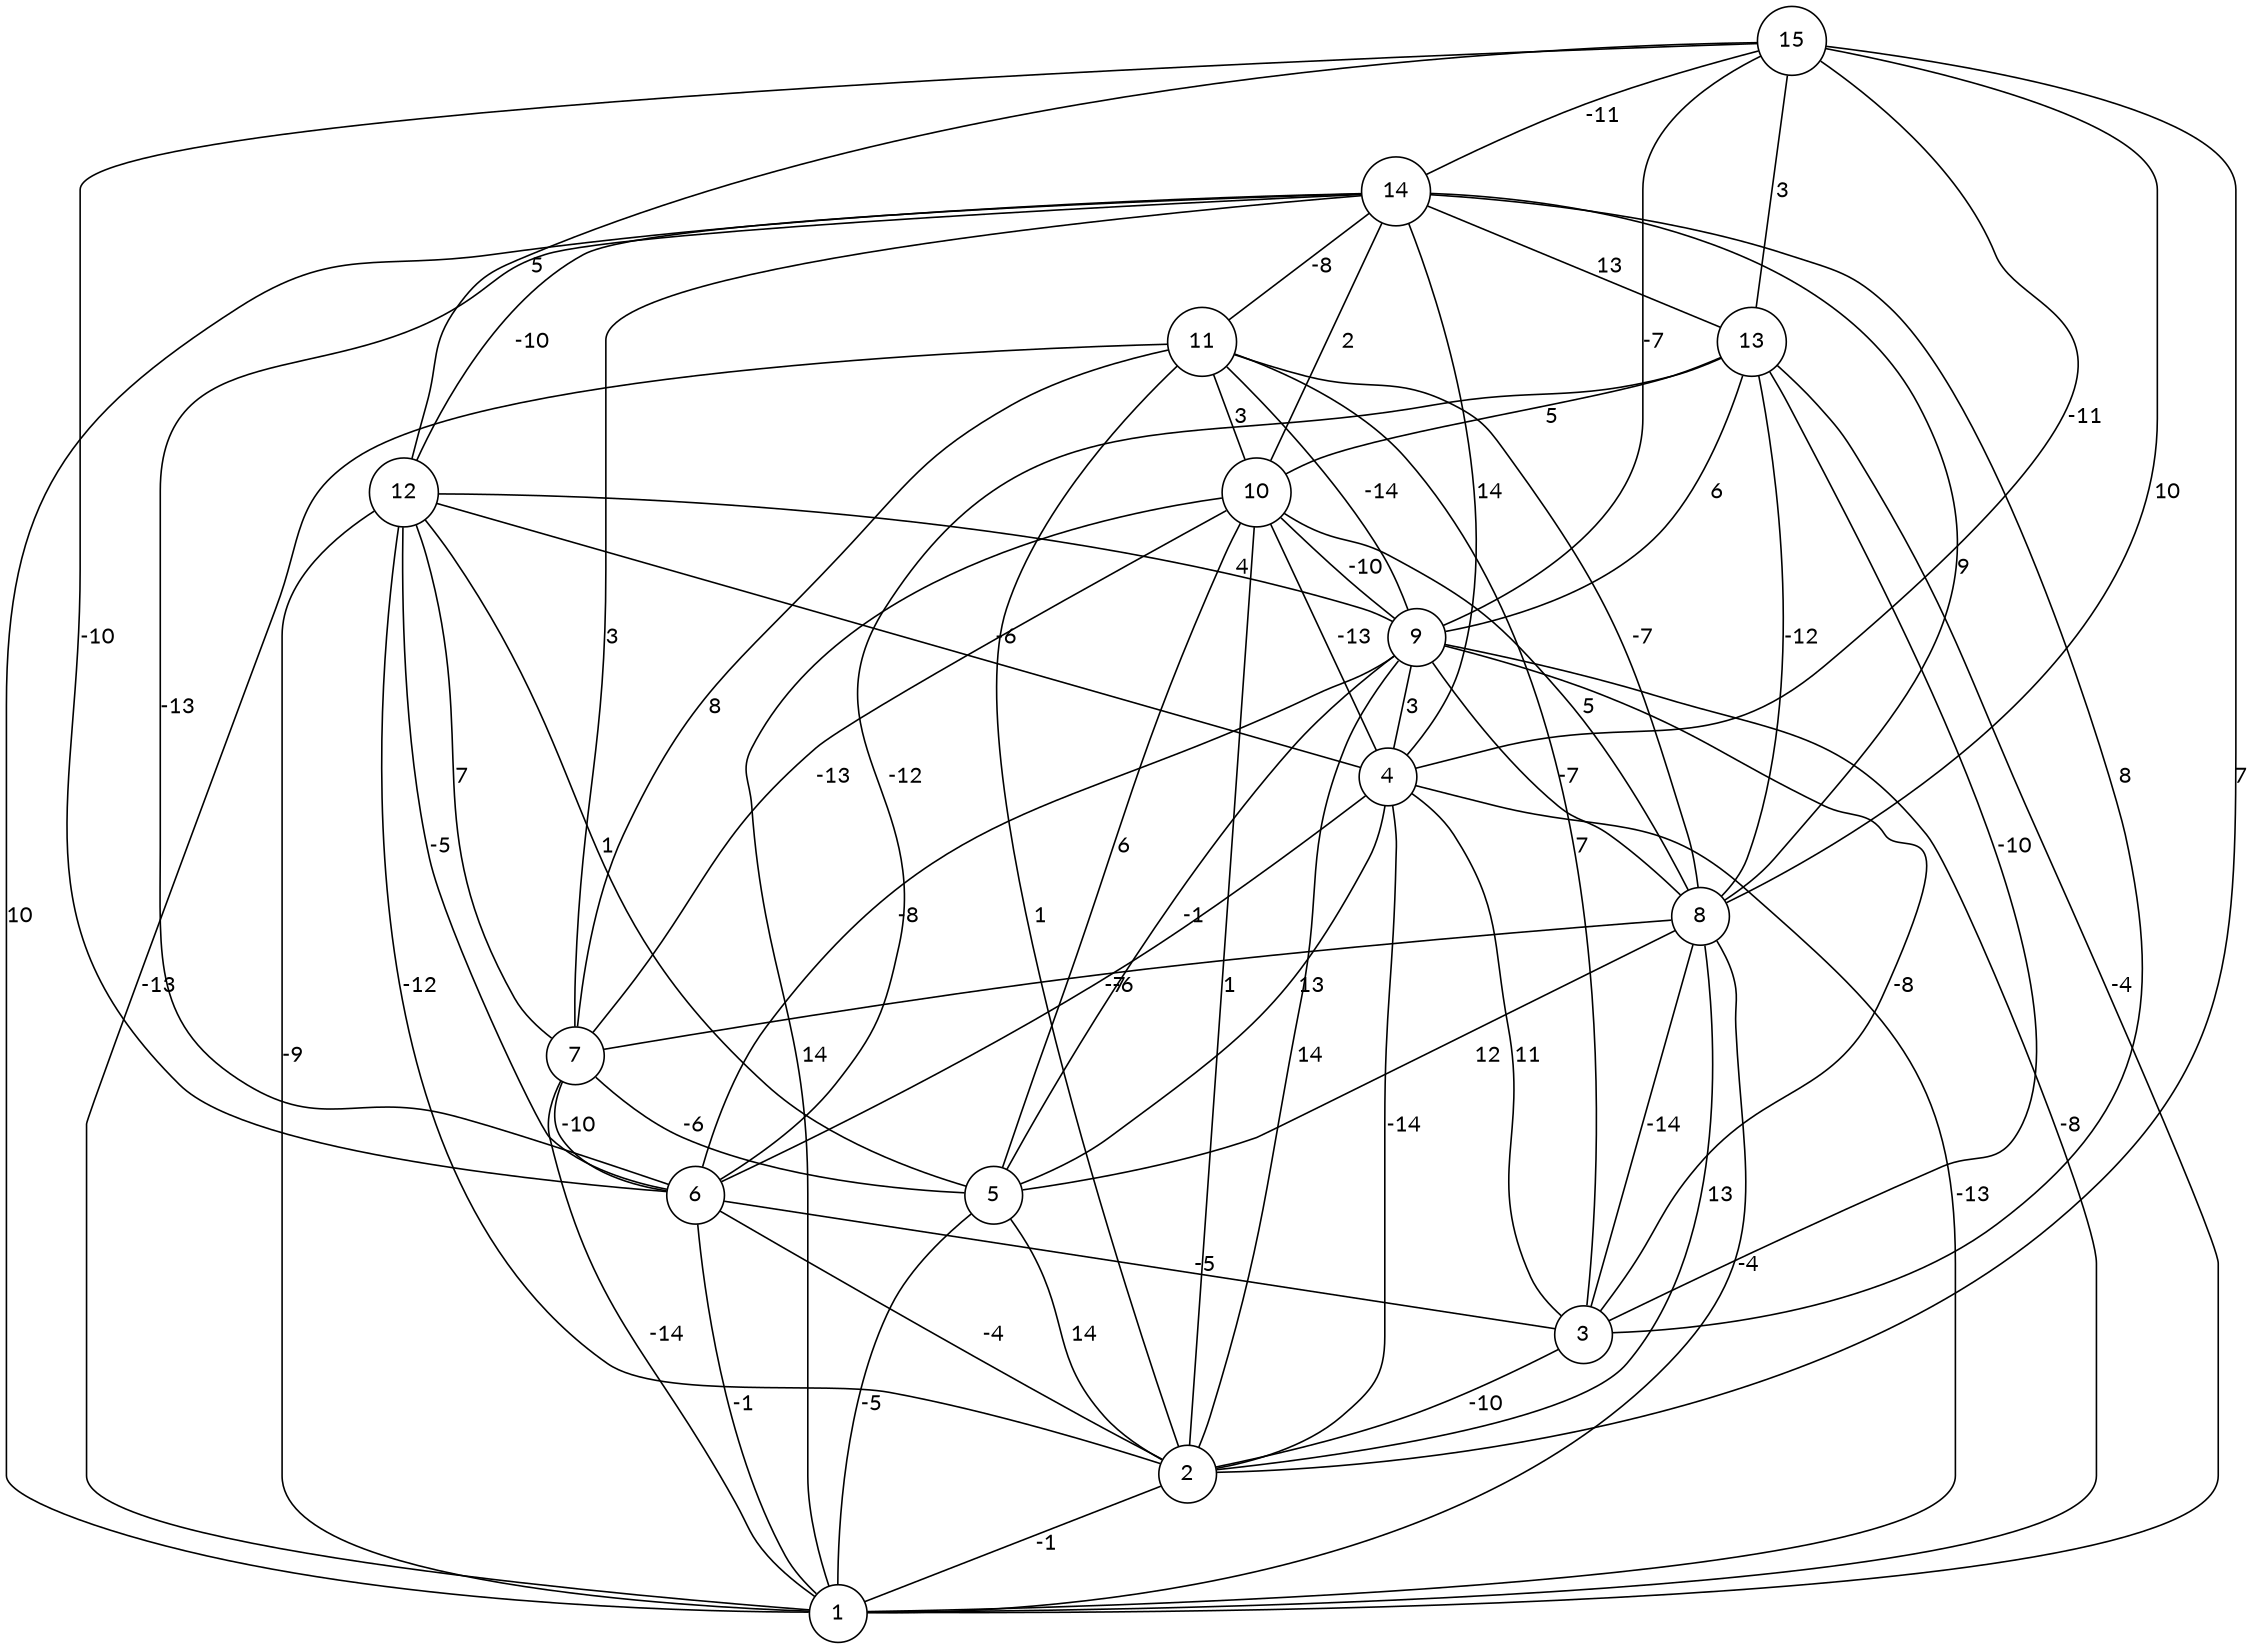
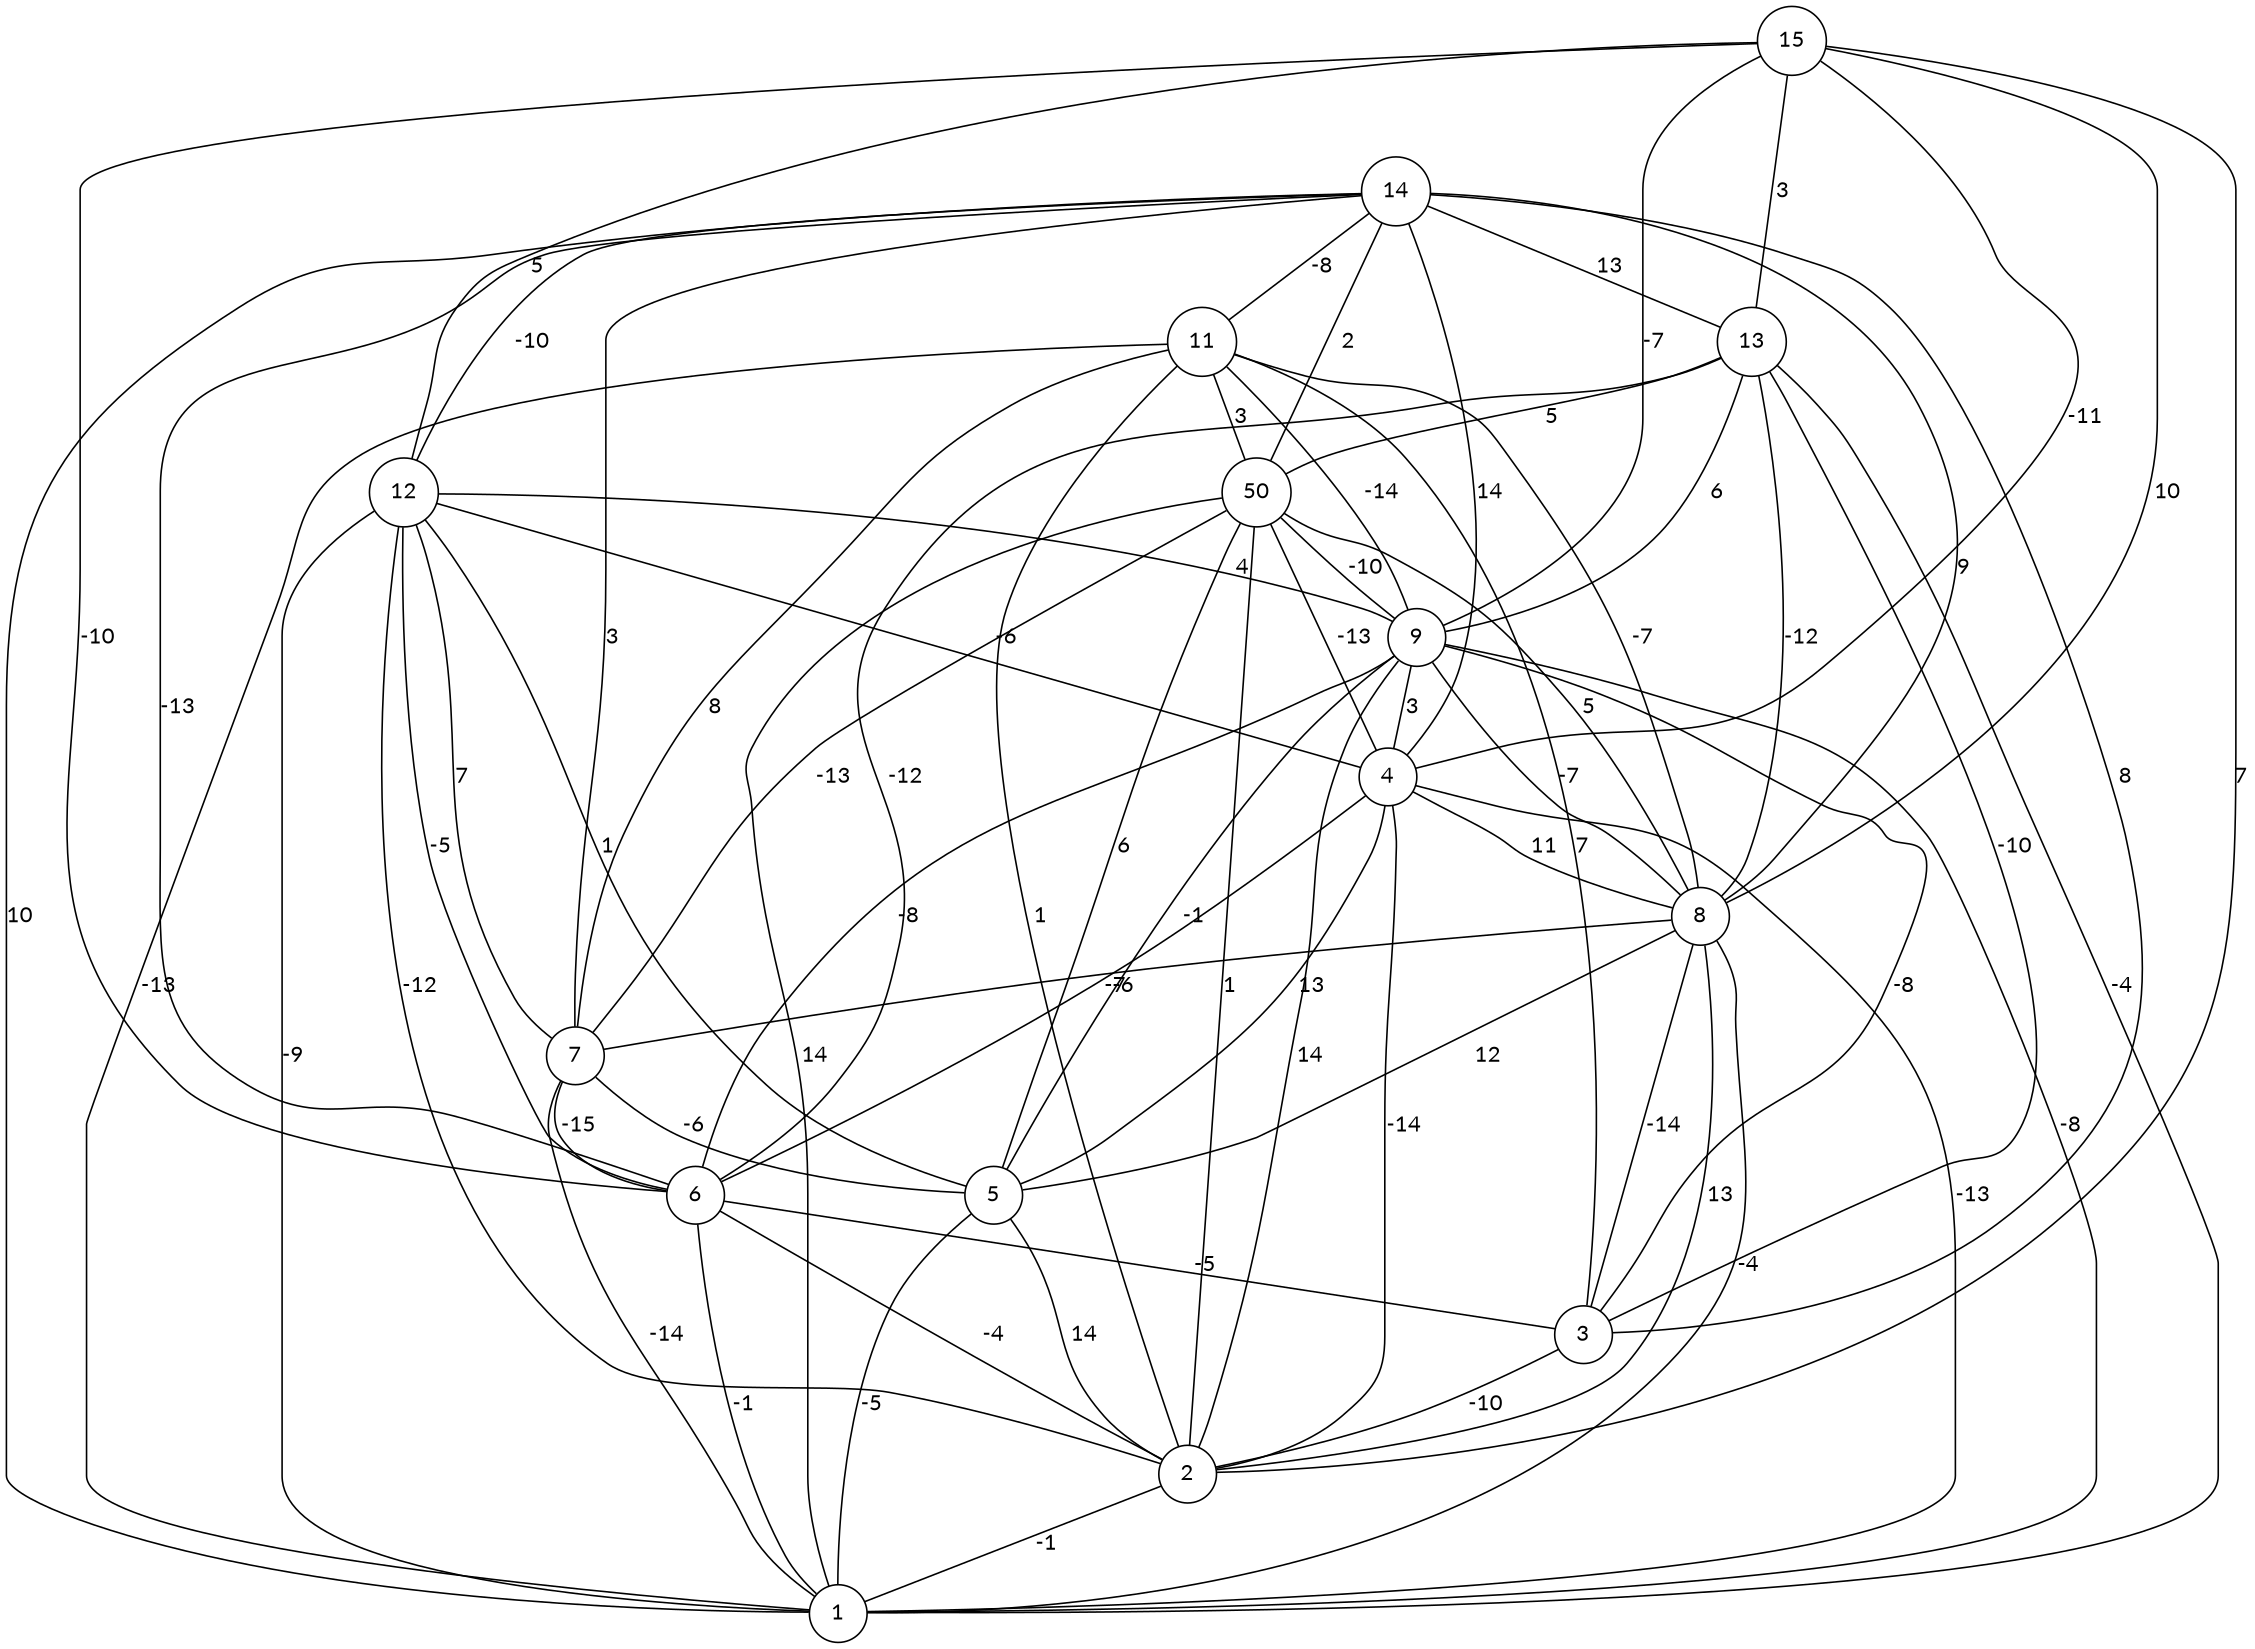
(1589, 103) -> none
(1257, 492) -> (1257, 492)
(1511, 1048) -> (1538, 862)
(579, 1125) -> (579, 1125)
